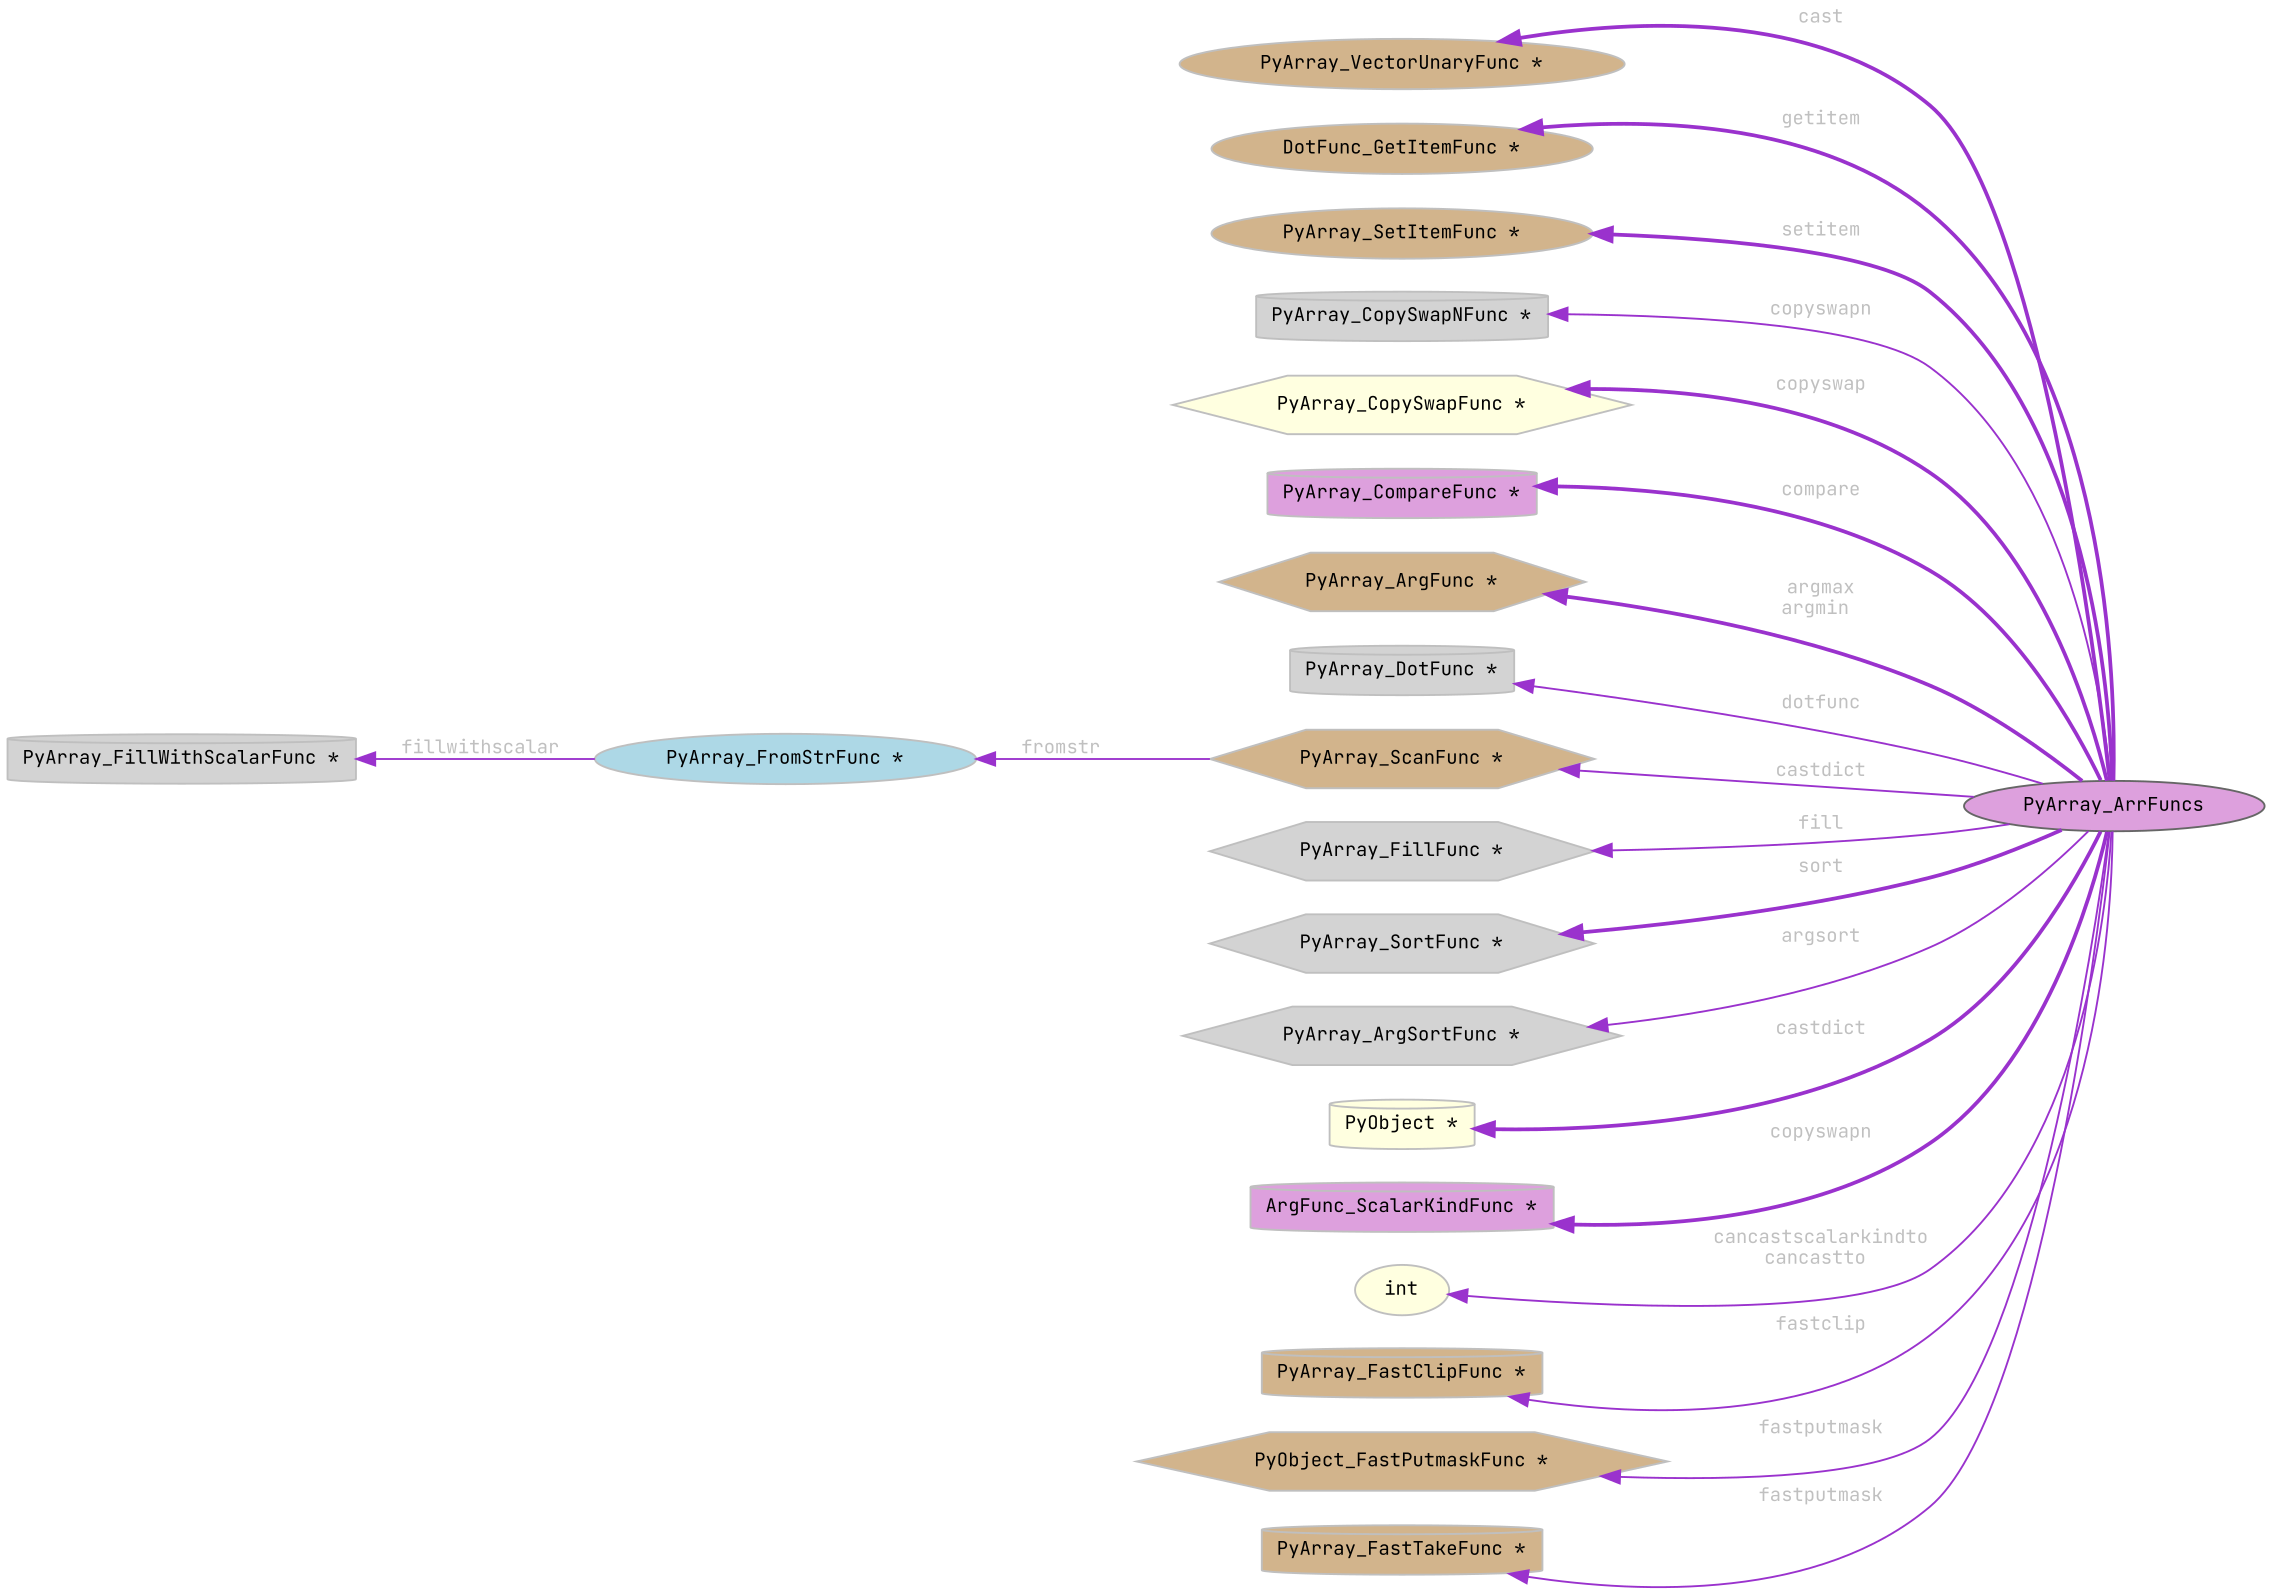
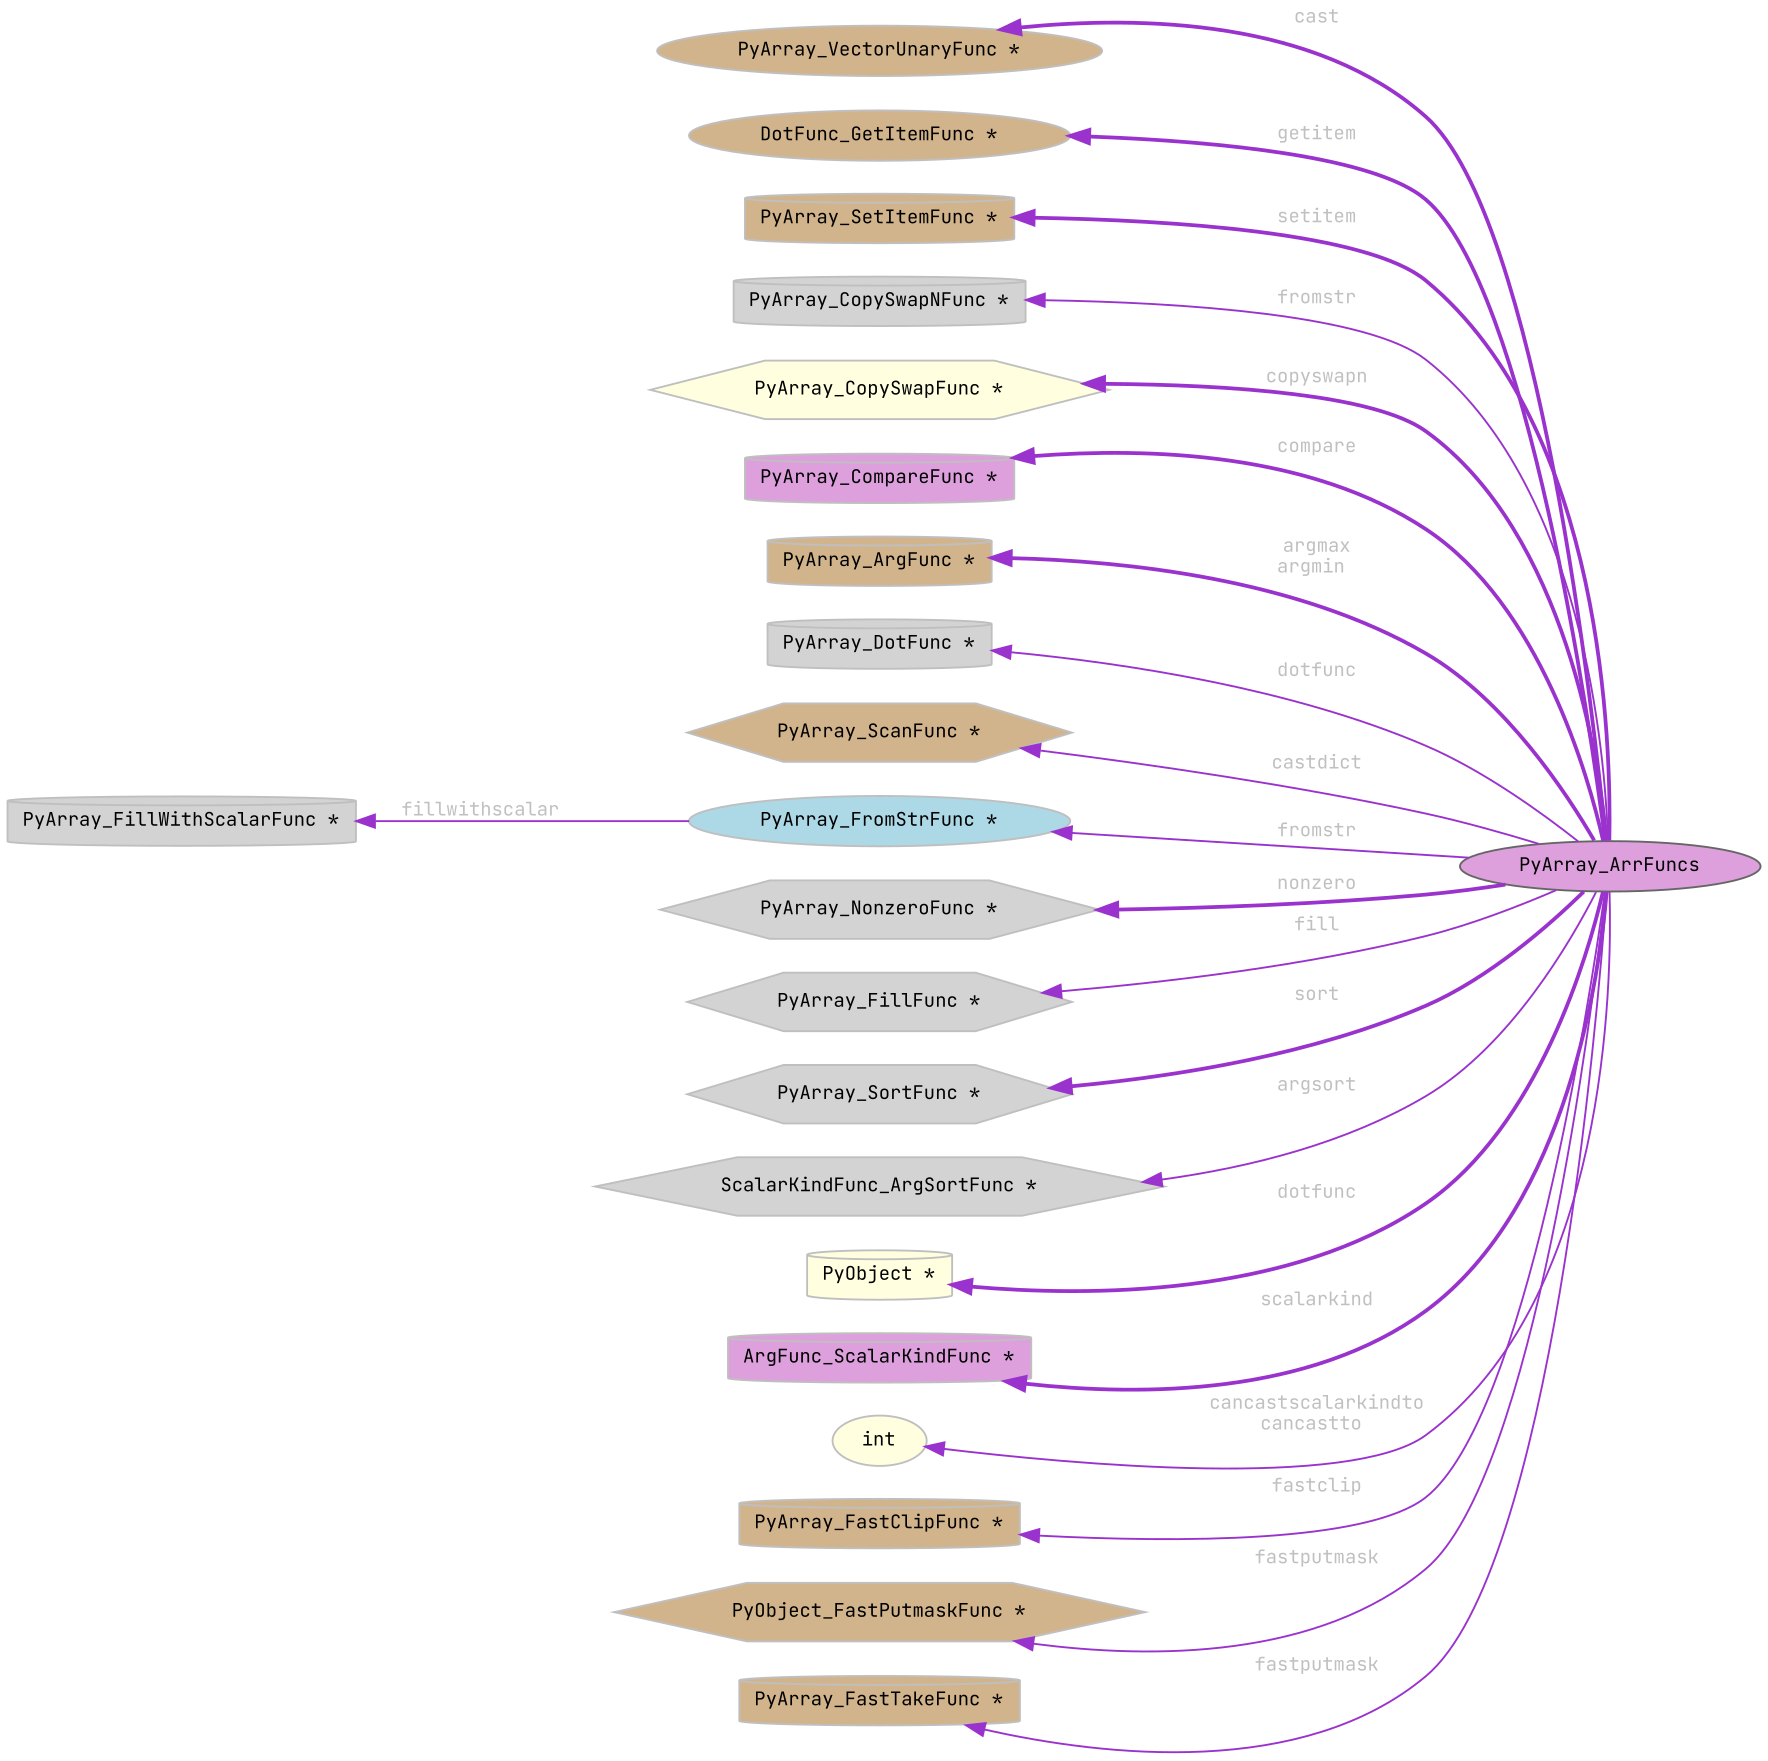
(1402, 234) -> (880, 218)
(1816, 310) -> (1312, 299)
(1816, 385) -> (1312, 378)
(1402, 582) -> (880, 561)
(1103, 759) -> (1270, 845)
none -> (880, 910)
(1816, 1029) -> (1312, 1193)
(1402, 1036) -> (880, 1186)
(1816, 1133) -> (1312, 1300)
